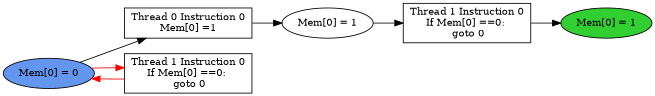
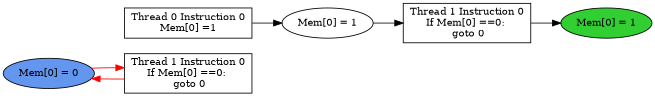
(109, 52) -> none
